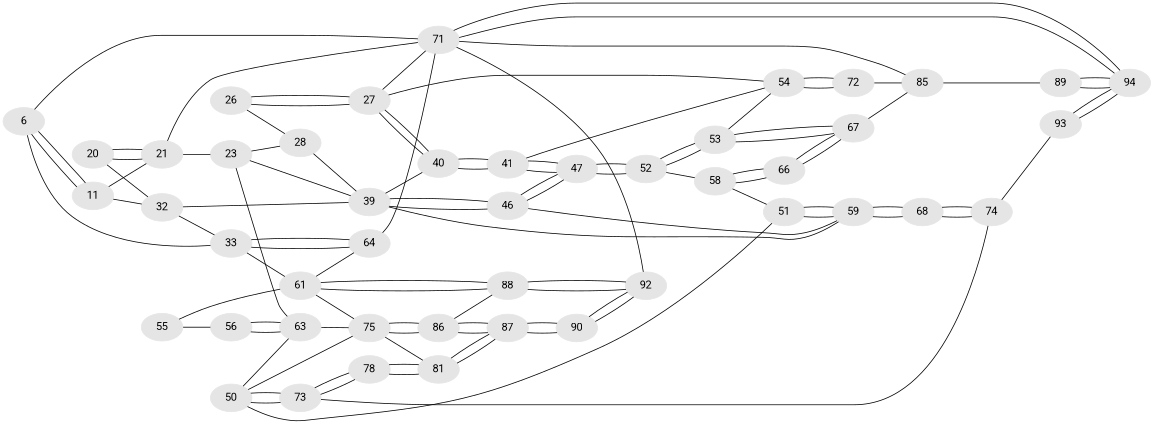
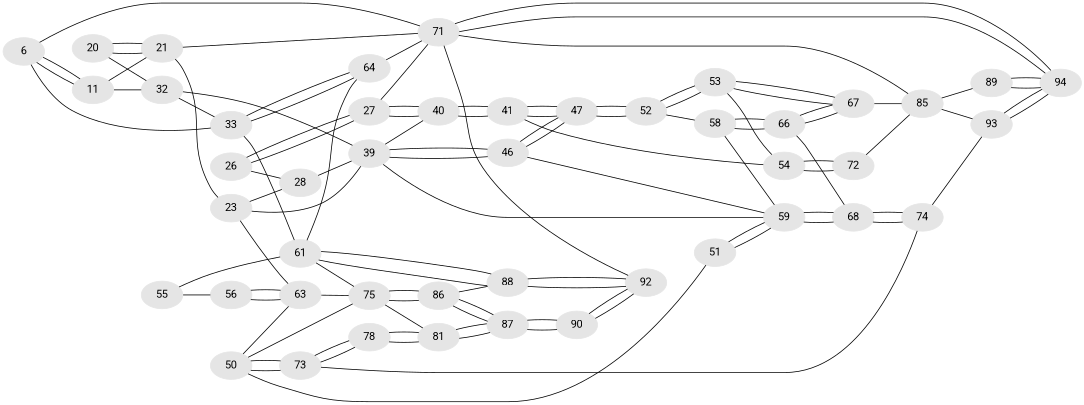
(575, 75) -> none
none -> (957, 114)
none -> (819, 166)
(750, 197) -> (750, 170)
